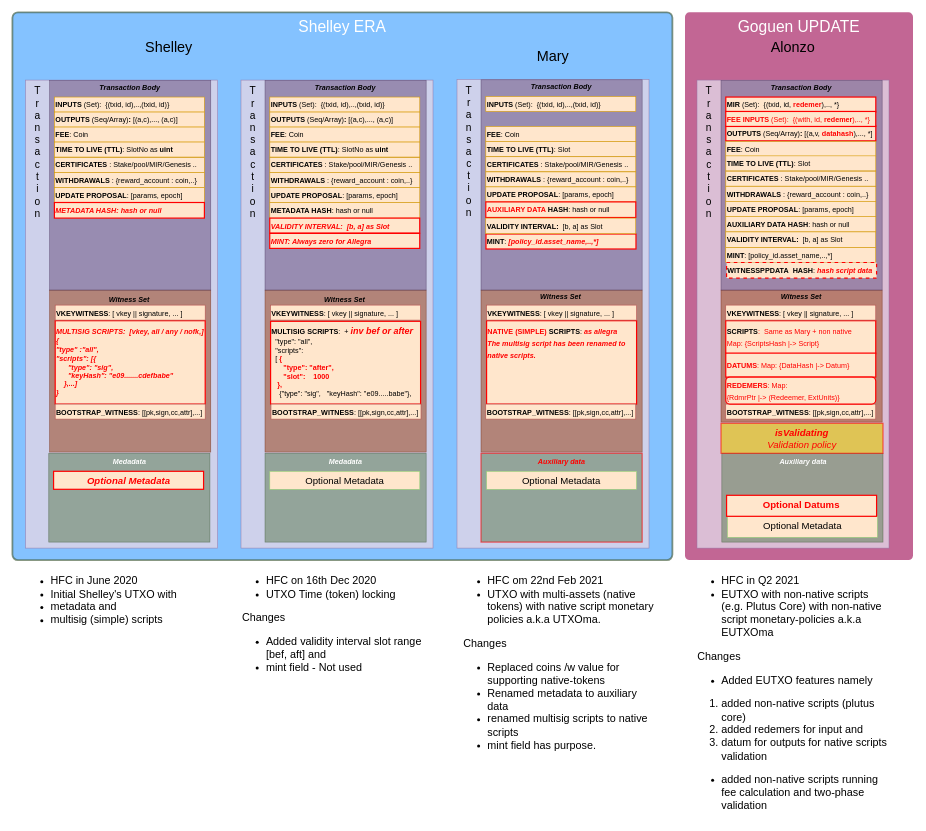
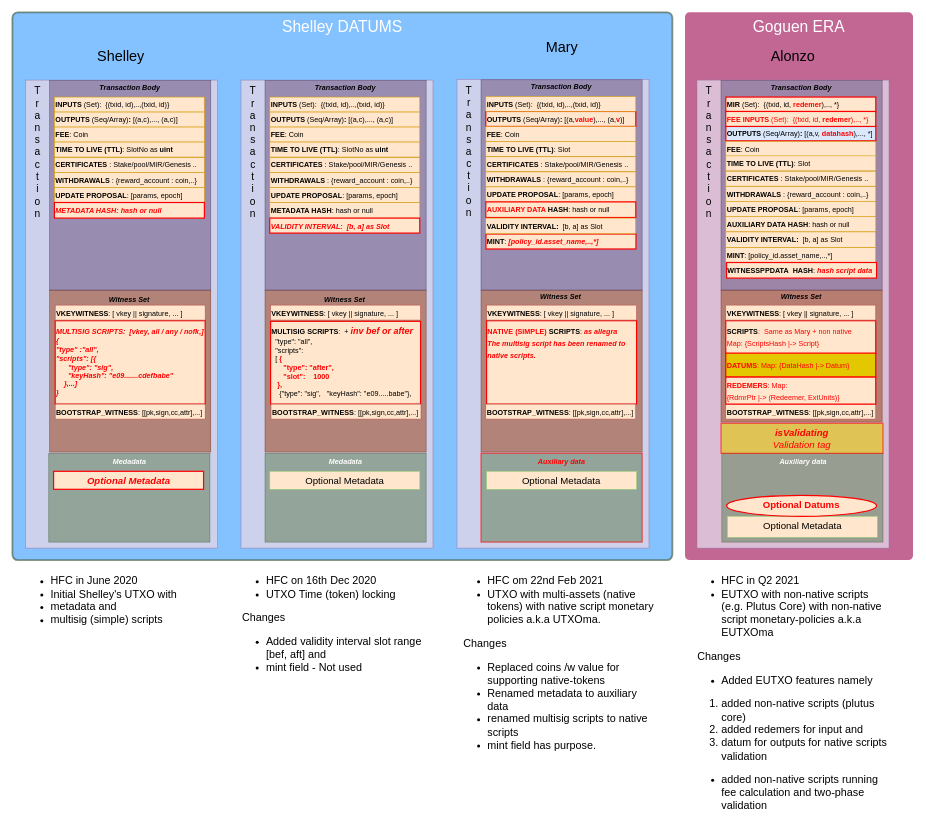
(342, 23) -> (342, 23)
(799, 23) -> (799, 23)
(169, 47) -> (121, 56)
(793, 47) -> (793, 56)
(553, 56) -> (562, 47)
none -> (561, 119)
(801, 119) -> (801, 119)
(801, 133) -> (801, 133)
(345, 241) -> none
(801, 270) -> (801, 270)
(801, 365) -> (801, 365)
(801, 391) -> (801, 391)
(802, 440) -> (802, 440)
(801, 506) -> (801, 506)
